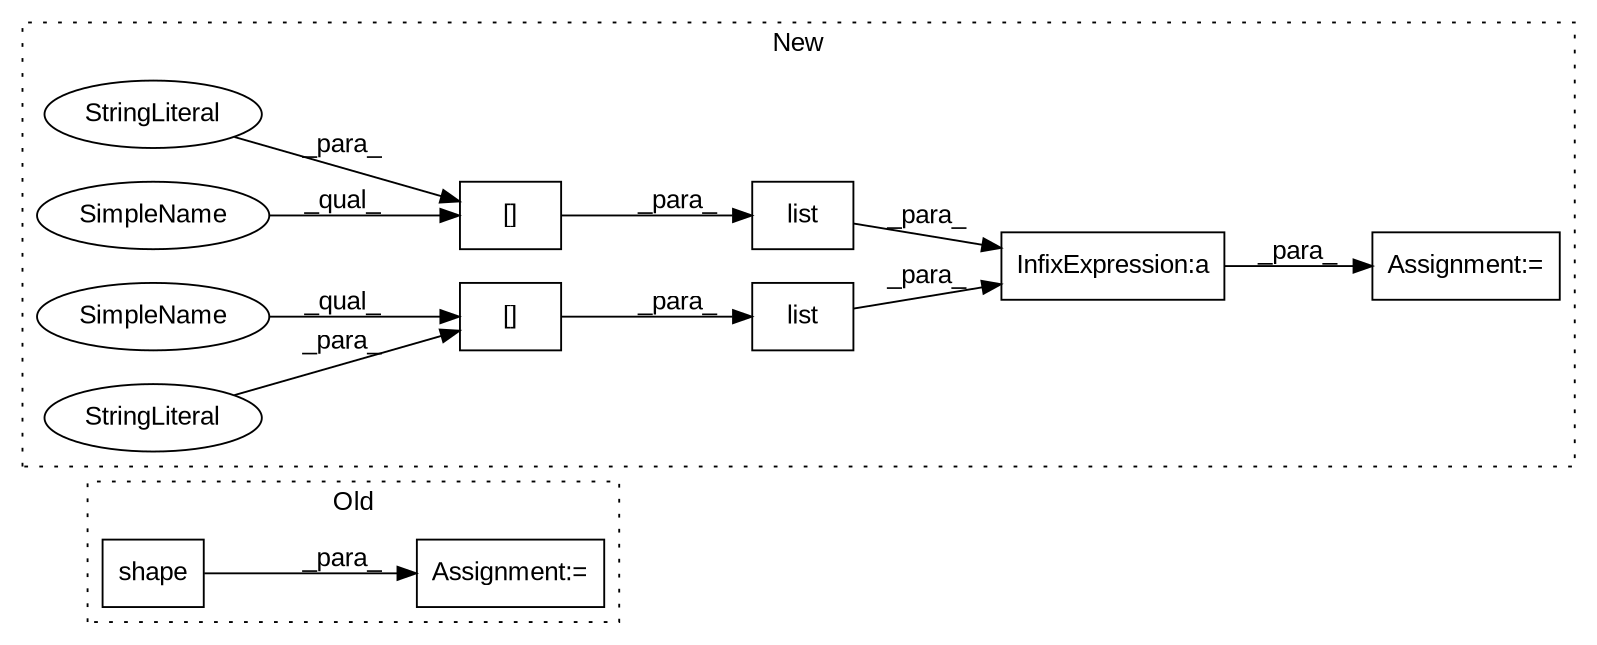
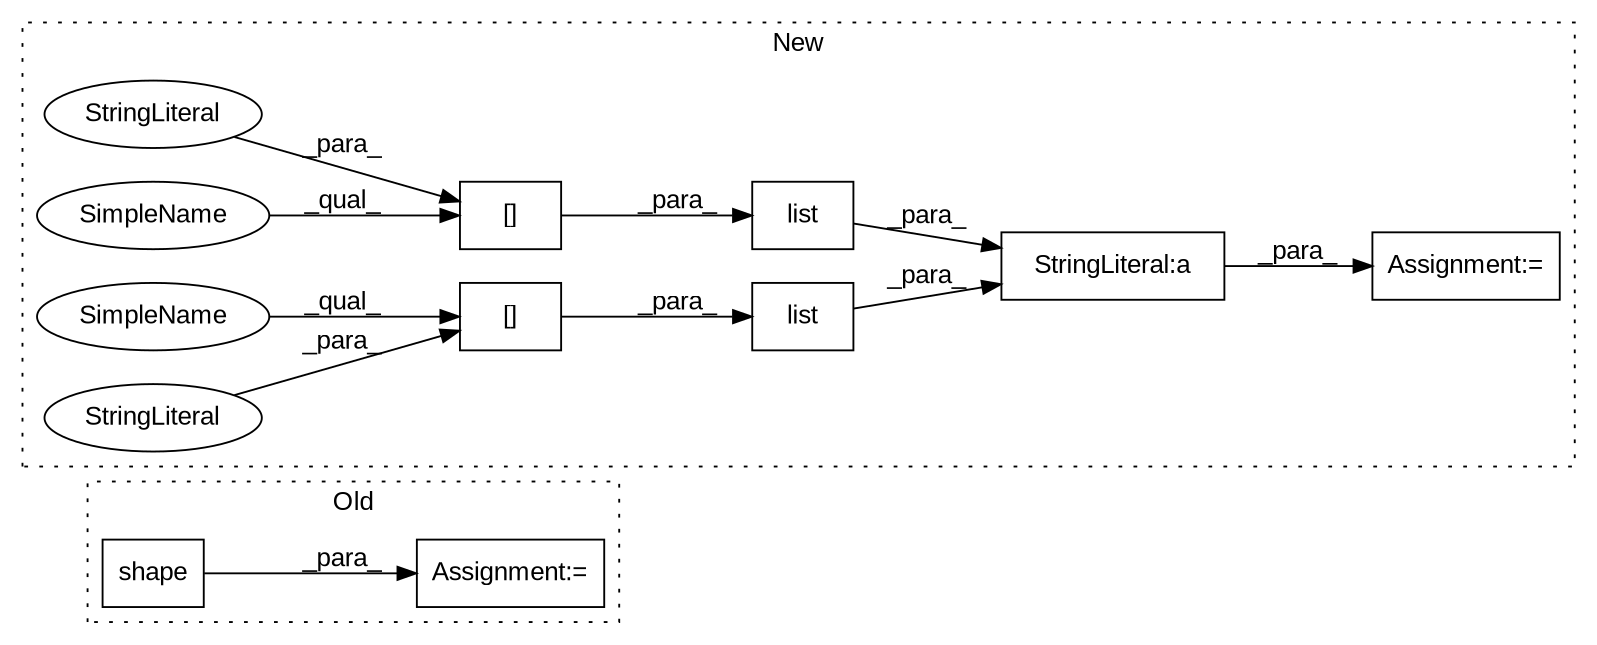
(1113, 266) -> (1113, 266)
